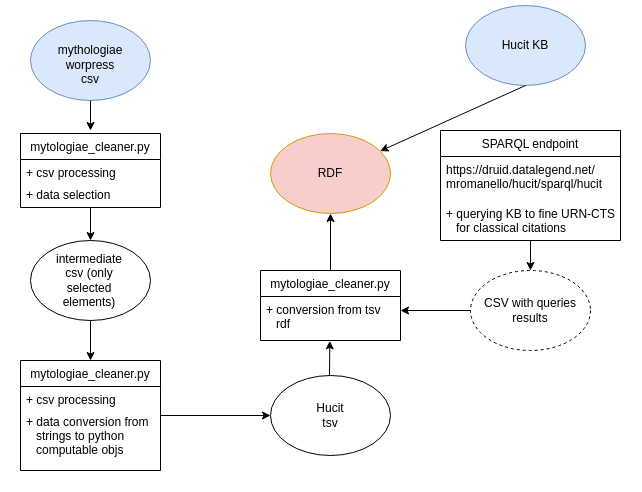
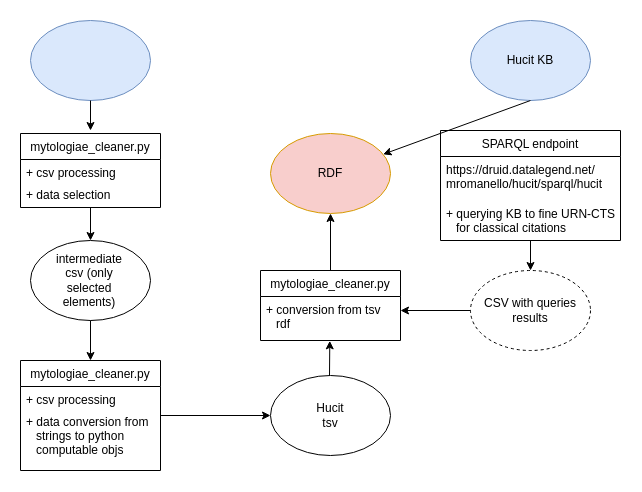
(526, 46) -> (531, 61)
(91, 51) -> none
